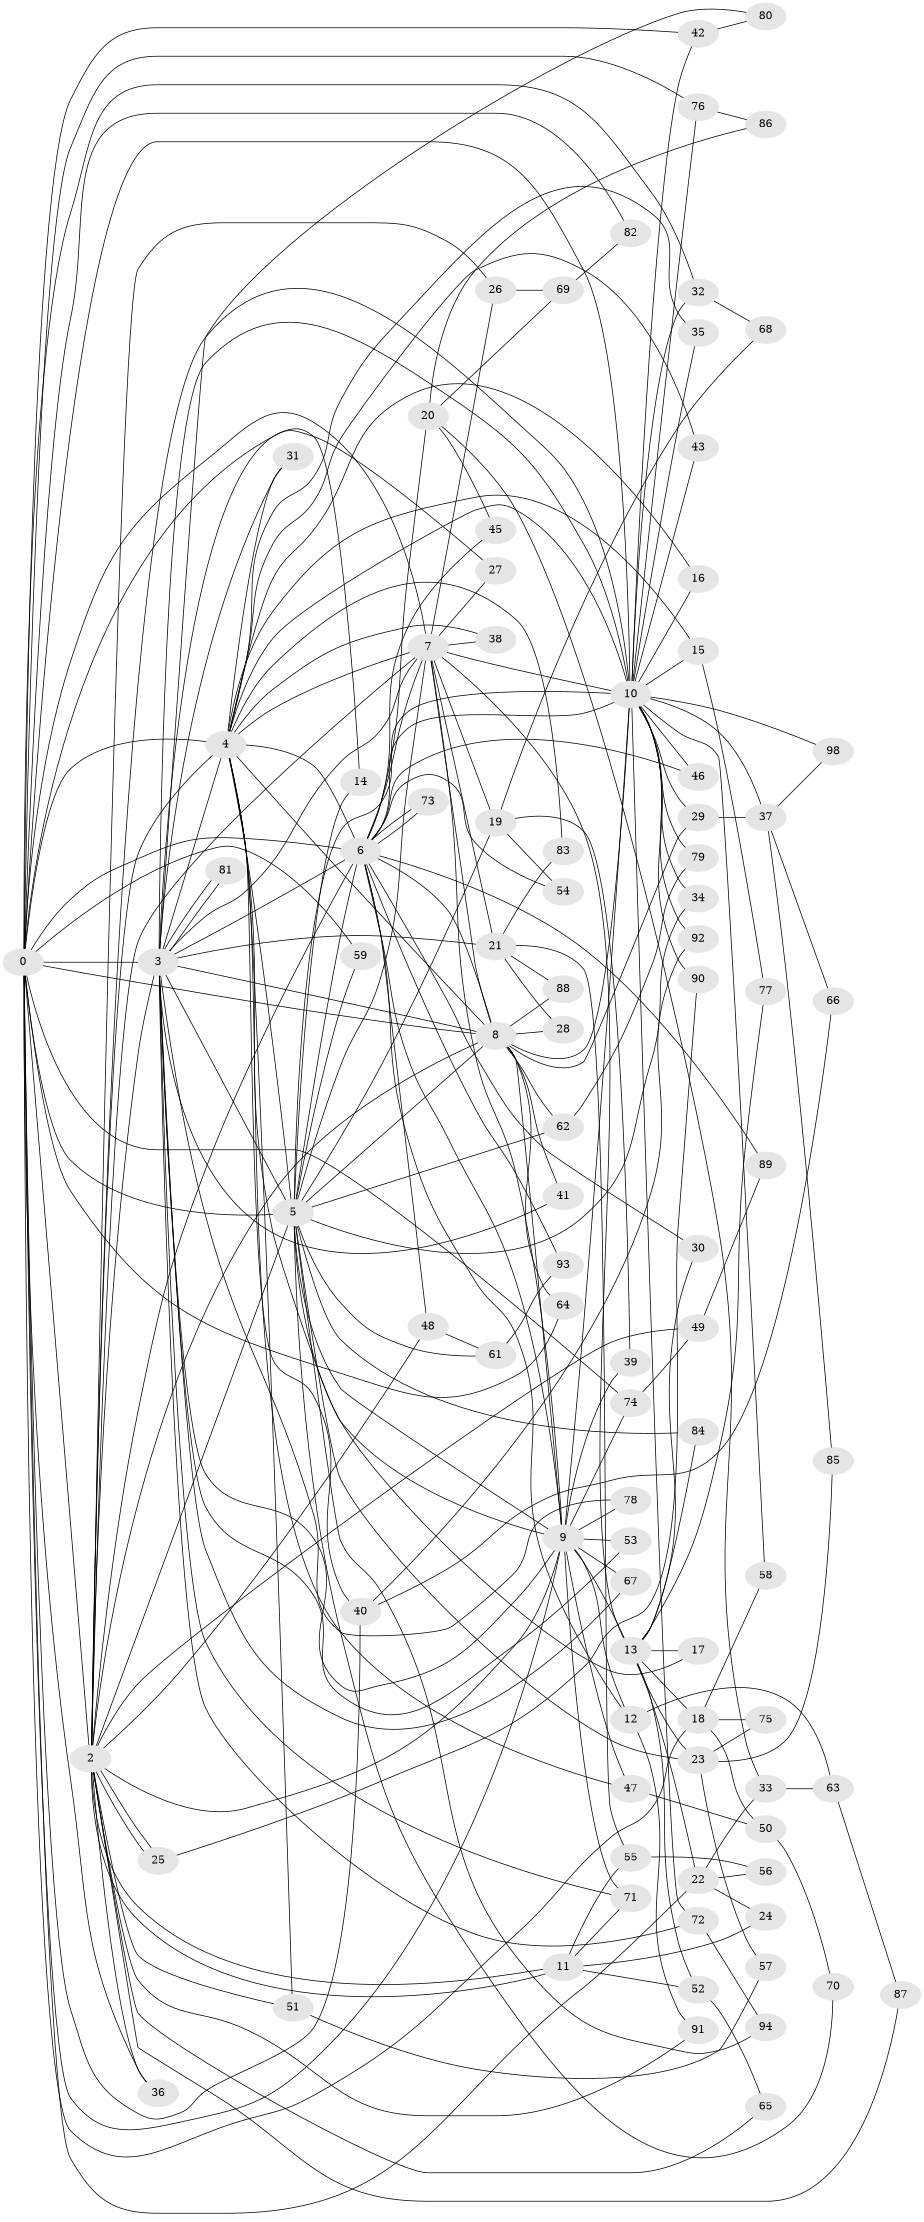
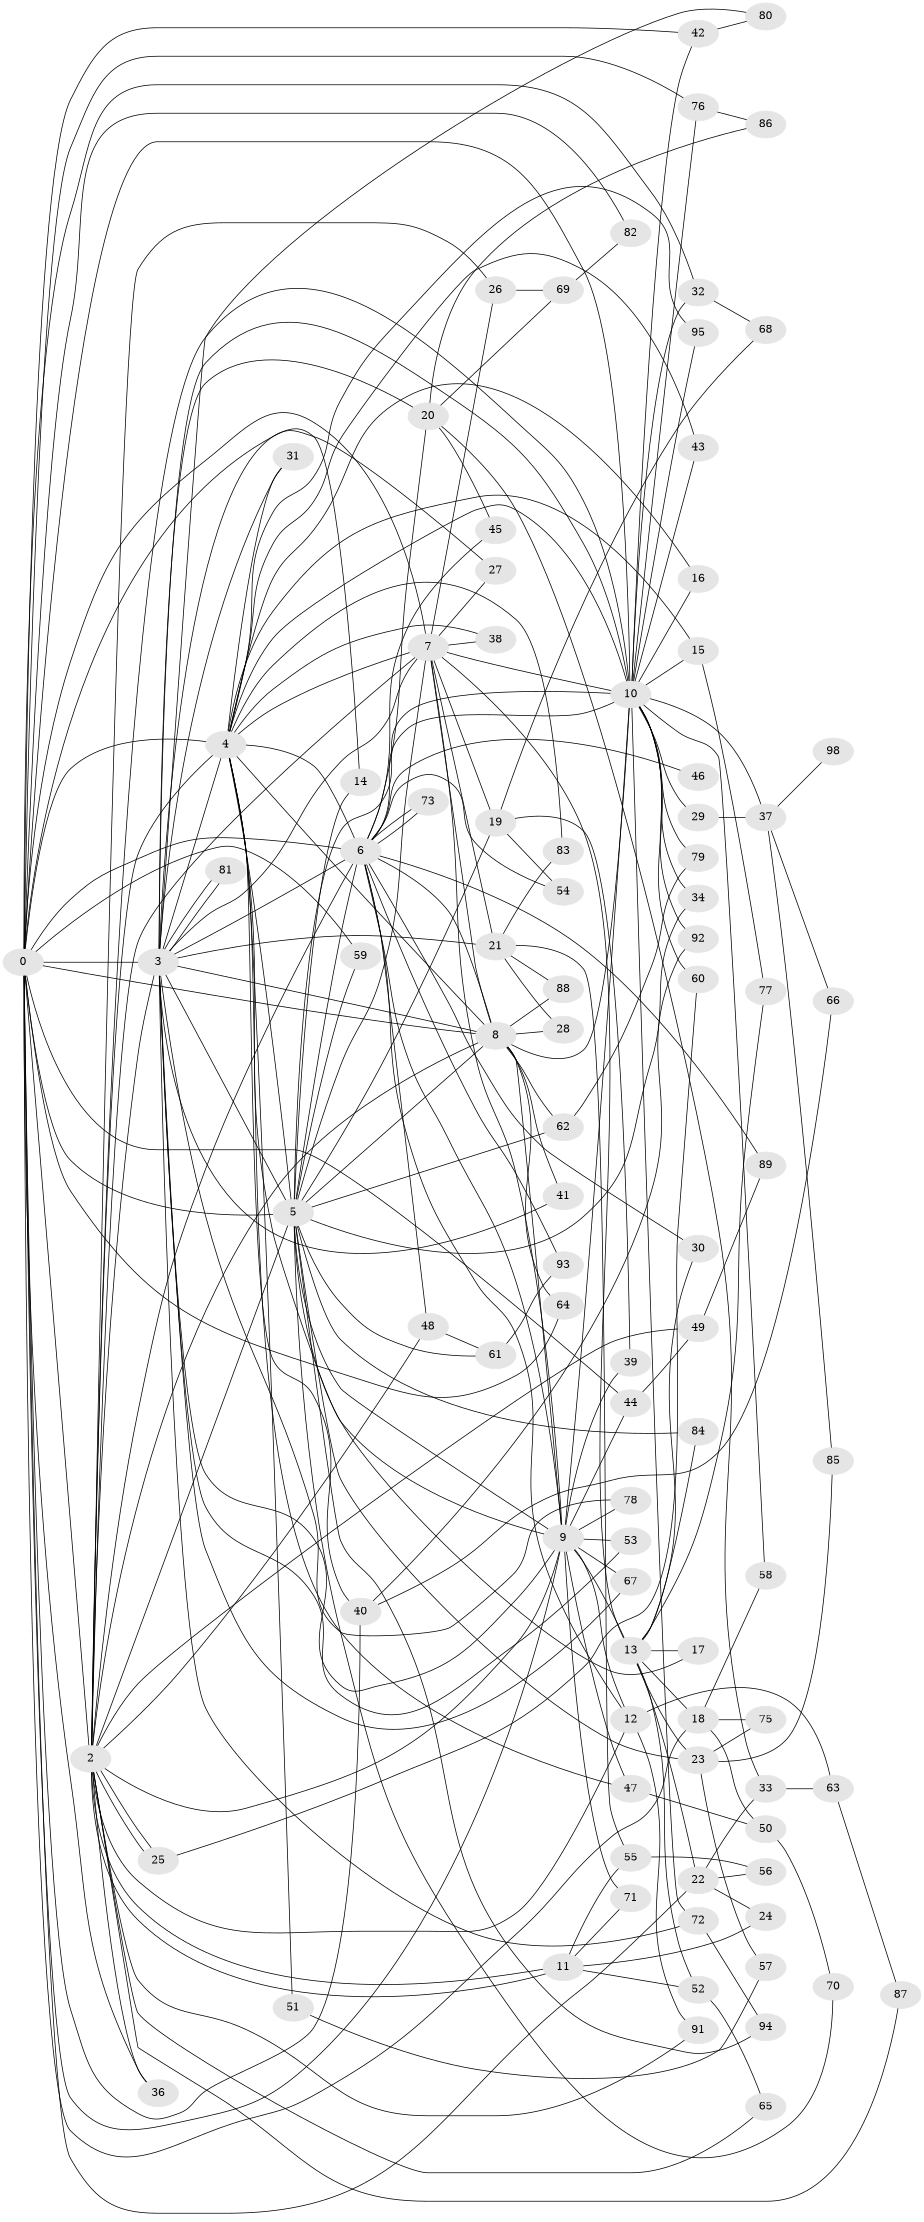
(698, 333) -> (698, 333)
(407, 704) -> none
(735, 715) -> none
(664, 736) -> none
(622, 974) -> none
(698, 980) -> (698, 980)
(631, 1403) -> (631, 1403)
(190, 1556) -> (209, 381)
(130, 1935) -> (368, 1931)
